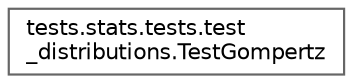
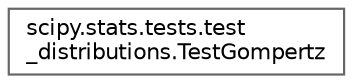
(176, 42) -> (176, 42)
